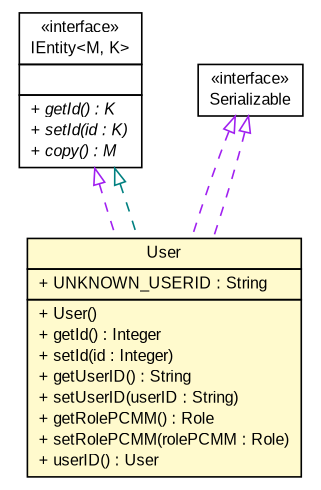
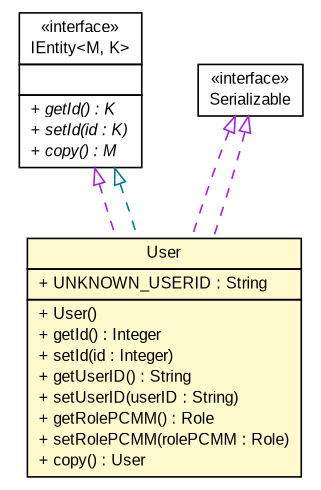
(99, 461) -> (93, 461)
